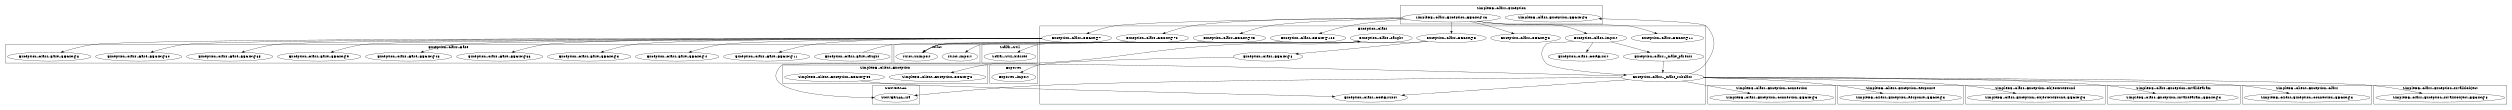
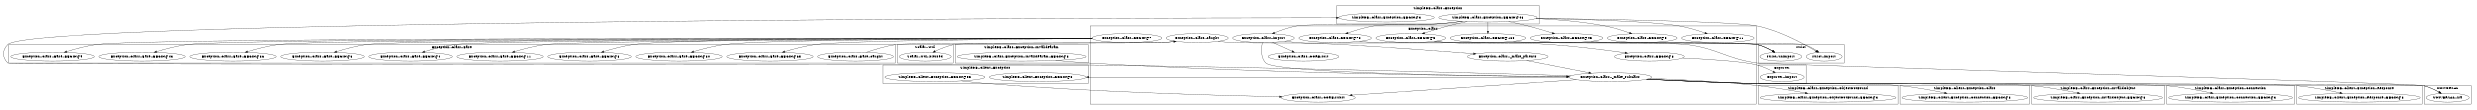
(1222, 21) -> (1679, 21)
(1929, 79) -> (1311, 72)
